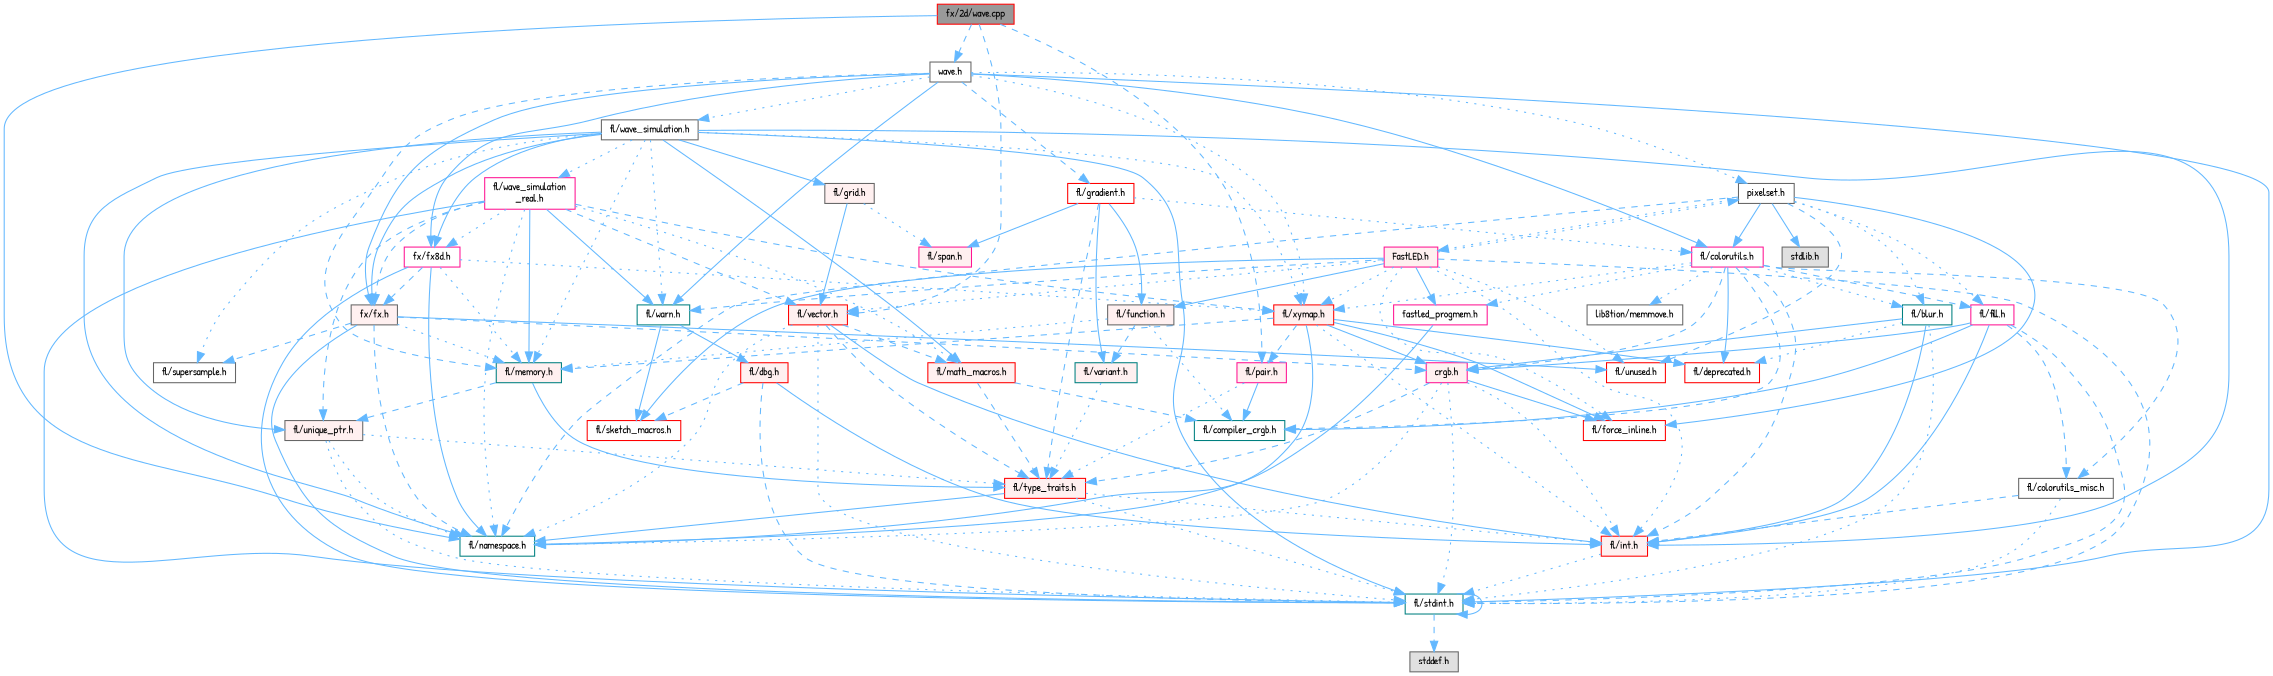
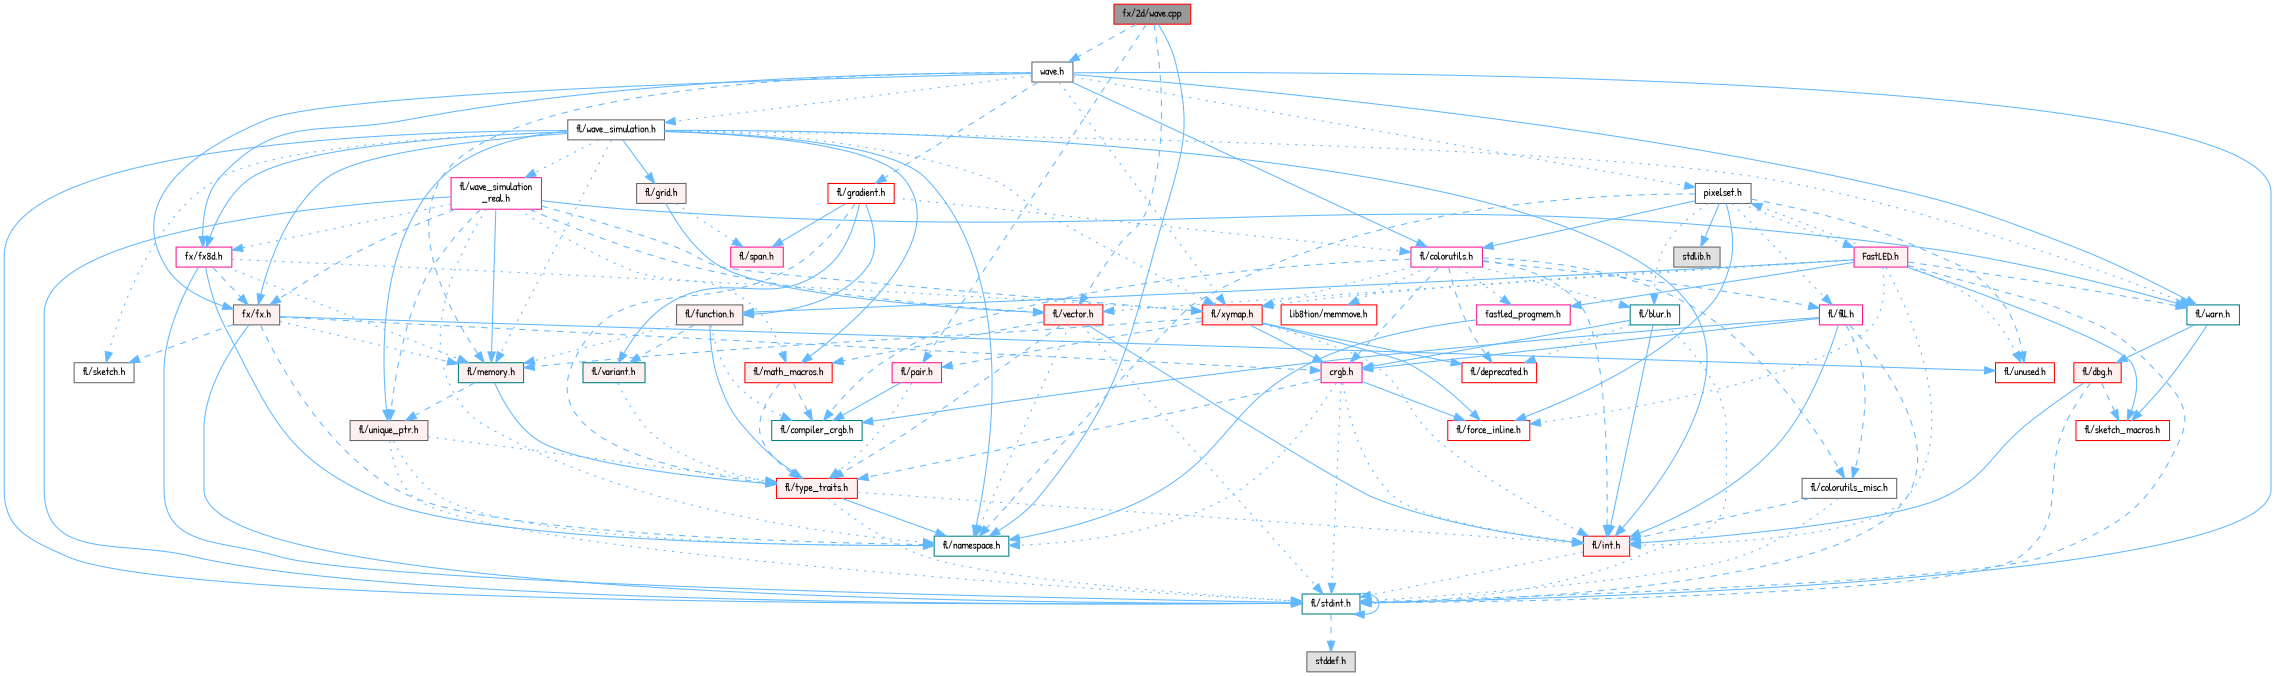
(1728, 310) -> (1462, 313)
(1635, 315) -> (1329, 315)
(195, 373) -> (104, 373)
none -> (731, 410)
(988, 515) -> none
